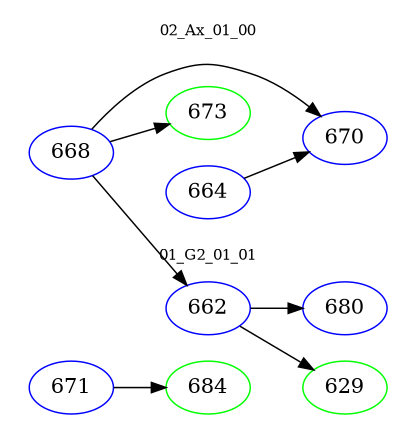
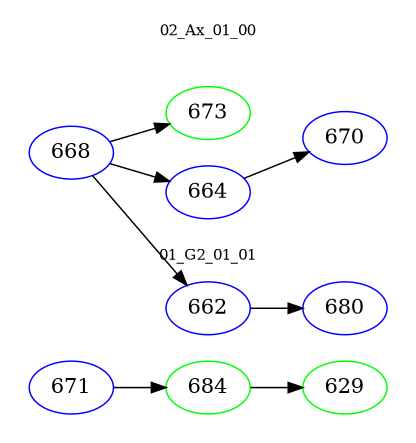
(195, 65) -> (133, 170)
(270, 344) -> (269, 388)
